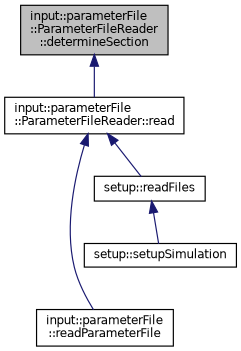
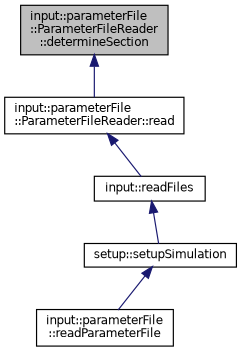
(150, 189) -> (150, 189)
(70, 229) -> (132, 293)
